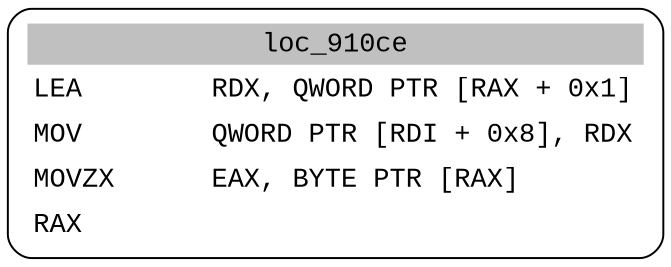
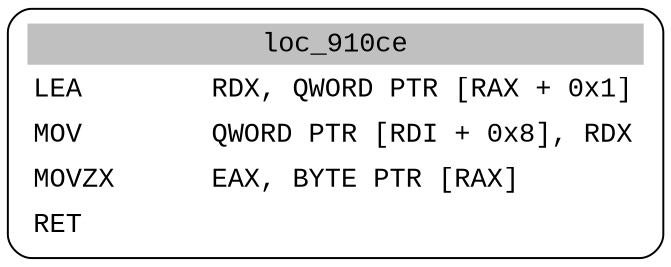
(123, 224) -> (123, 224)
